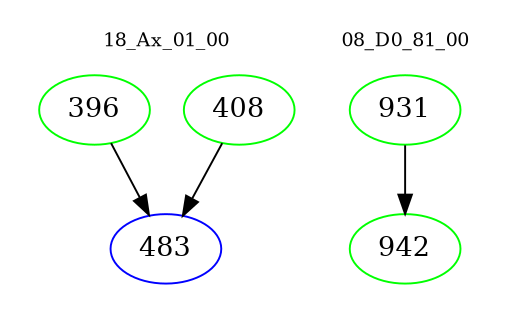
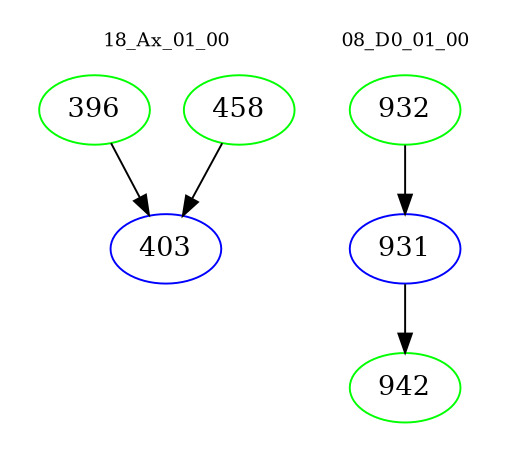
(406, 41) -> (406, 41)
(239, 110) -> (239, 110)
none -> (405, 110)
(405, 110) -> (405, 249)
(166, 249) -> (166, 249)
